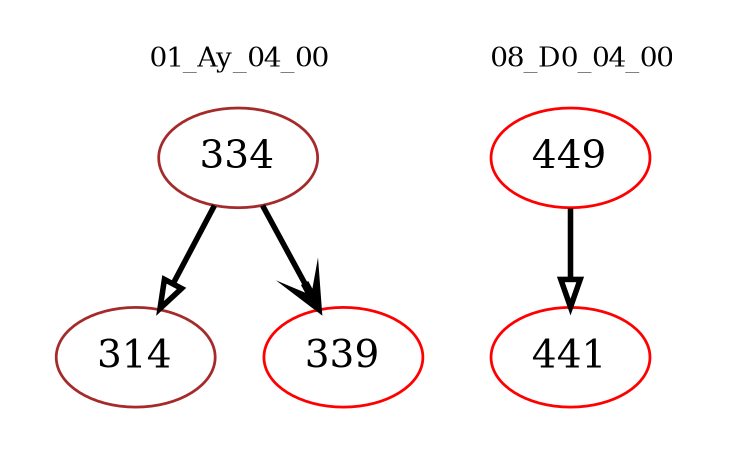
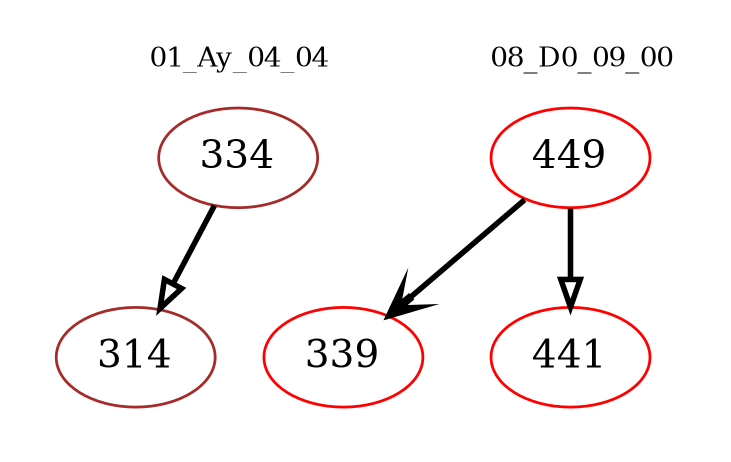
(240, 60) -> (240, 60)
(583, 60) -> (583, 60)
(284, 245) -> (487, 232)
